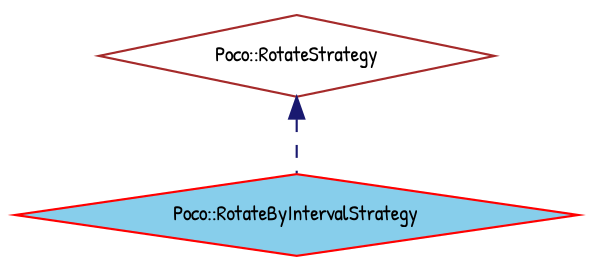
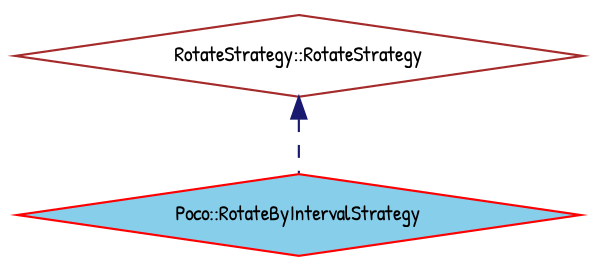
(297, 56) -> (299, 56)
